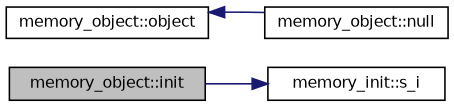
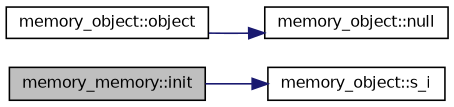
(245, 12) -> (229, 33)
(107, 84) -> (107, 84)
(356, 84) -> (356, 84)
